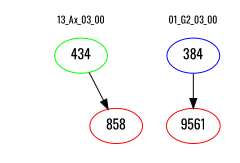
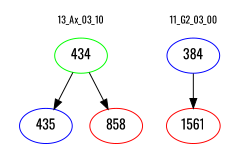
(81, 21) -> (81, 21)
(193, 21) -> (193, 21)
none -> (46, 126)
(193, 126) -> (193, 126)
